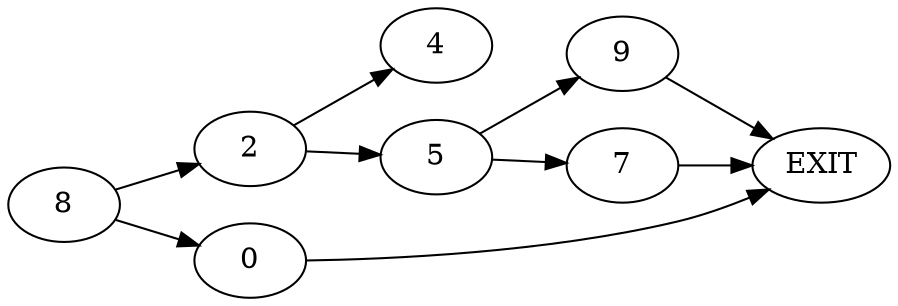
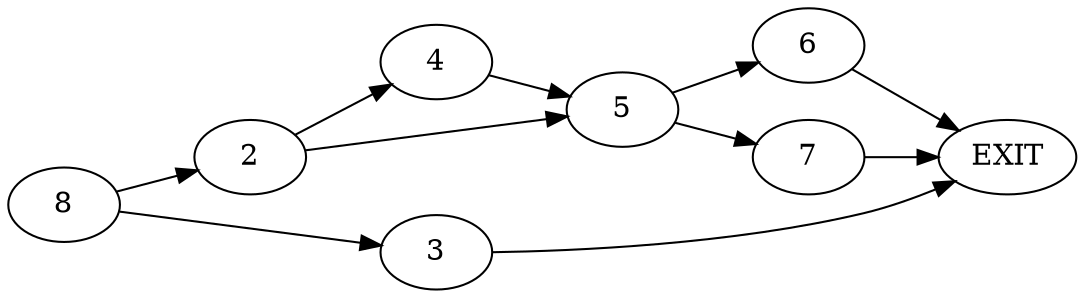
(622, 54) -> (809, 45)
none -> (519, 83)
(250, 261) -> (436, 252)
